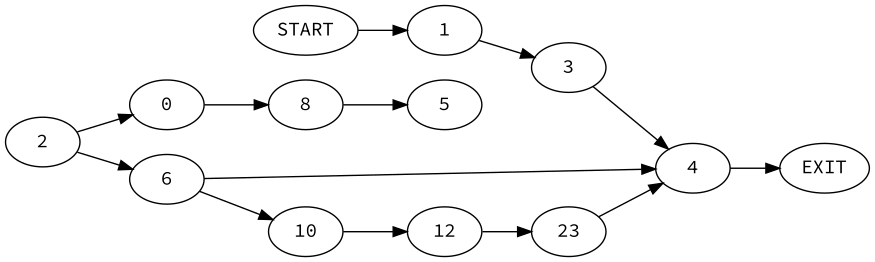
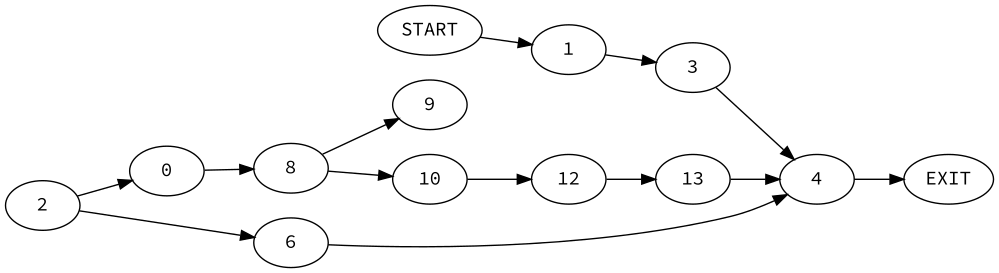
(445, 105) -> (430, 105)
(230, 203) -> (353, 173)
(569, 232) -> (693, 179)
